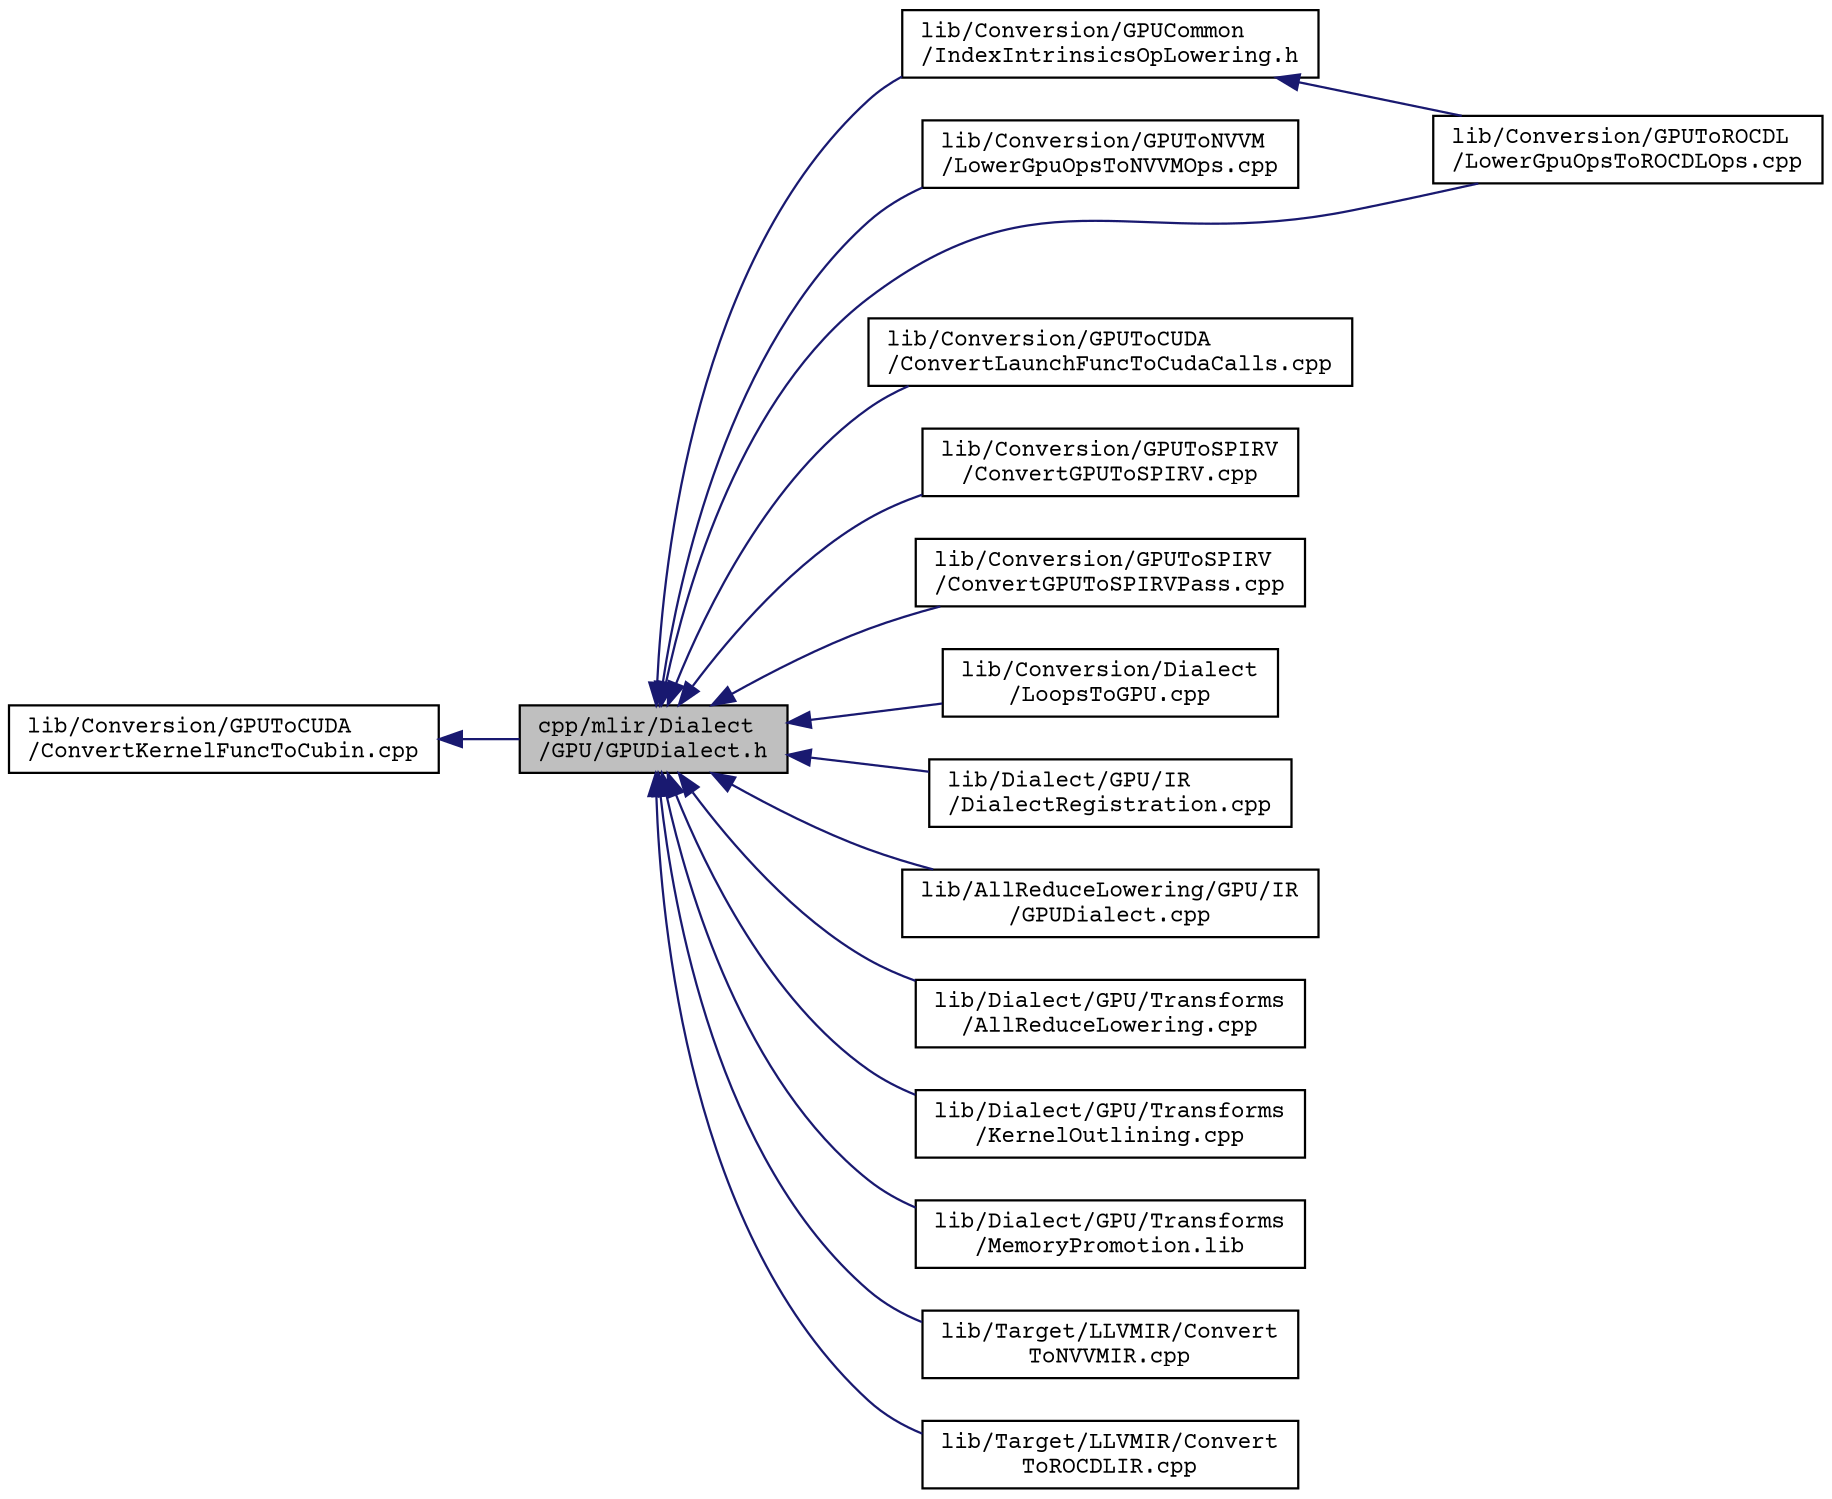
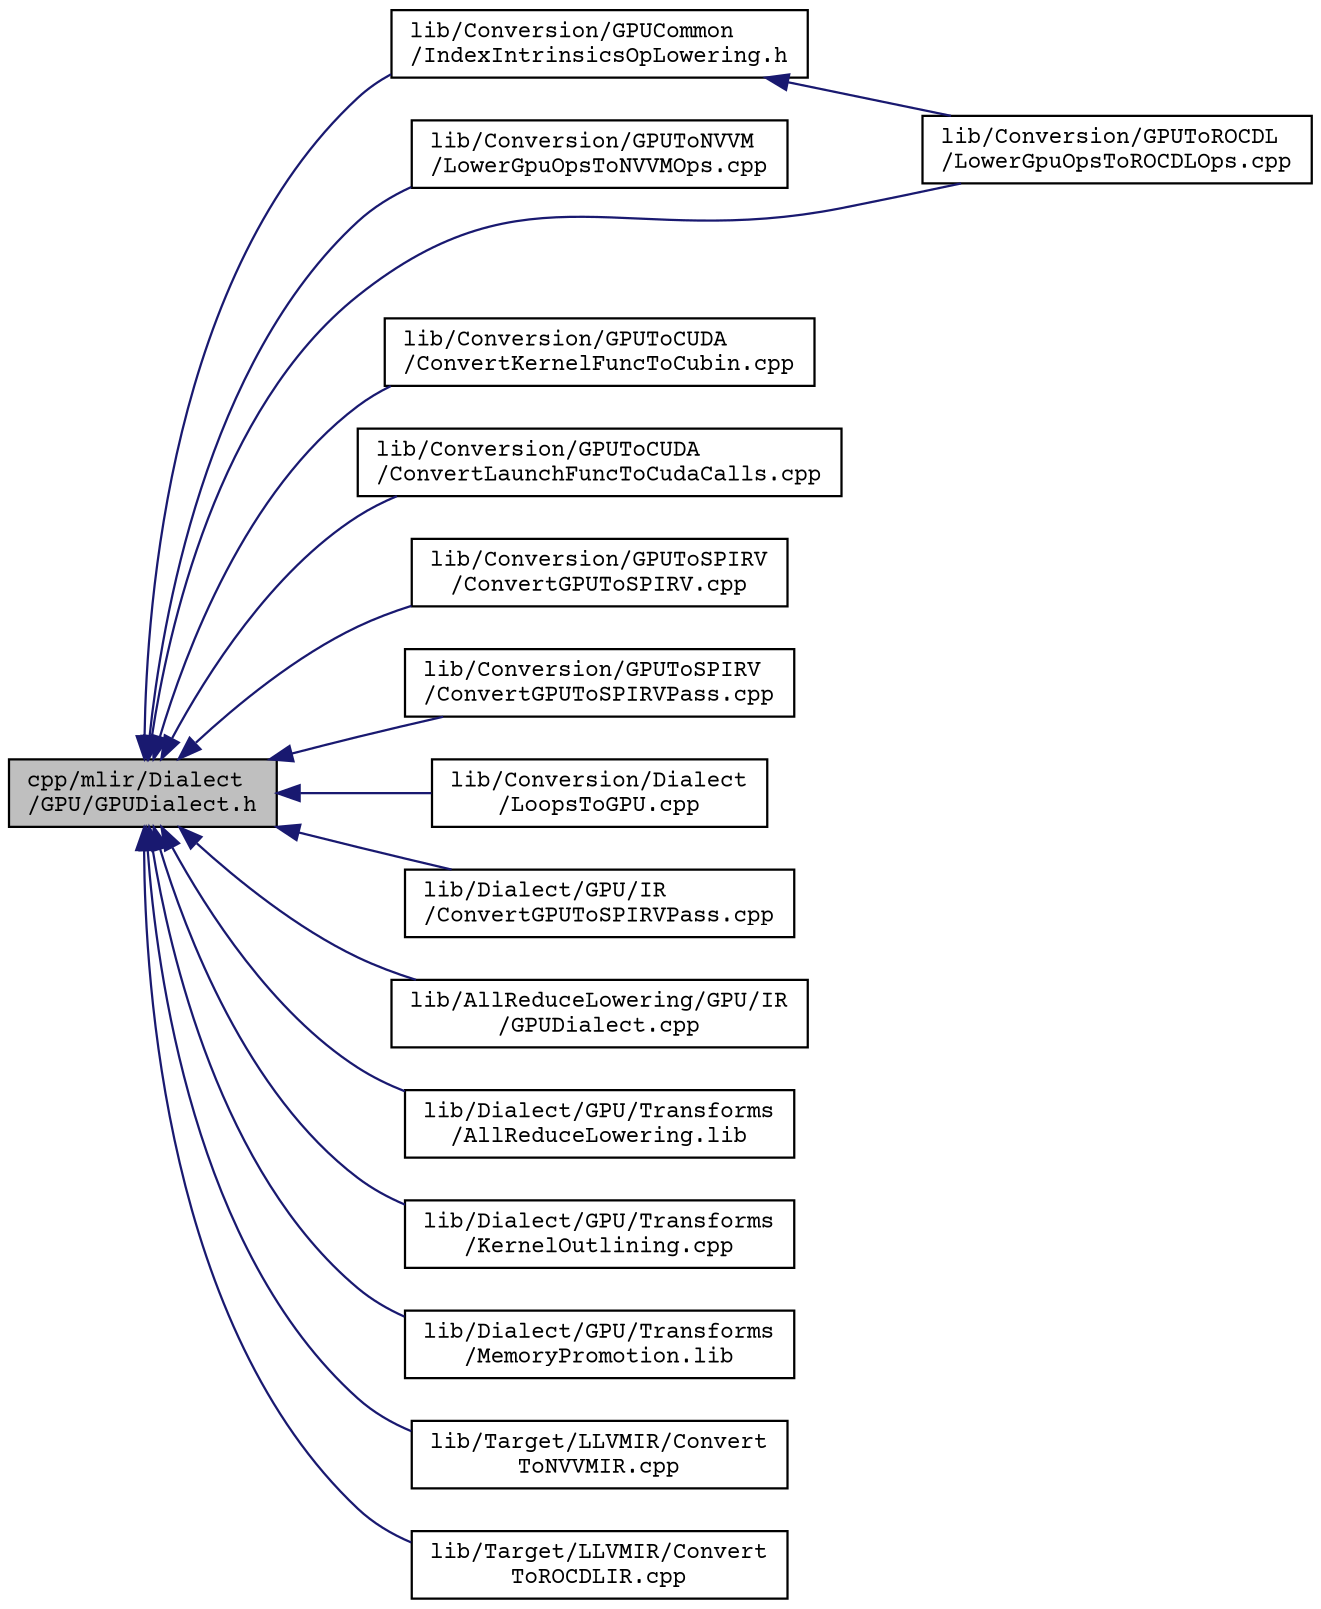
(491, 739) -> (244, 540)
(1110, 793) -> (600, 903)
(1110, 1014) -> (600, 1124)
